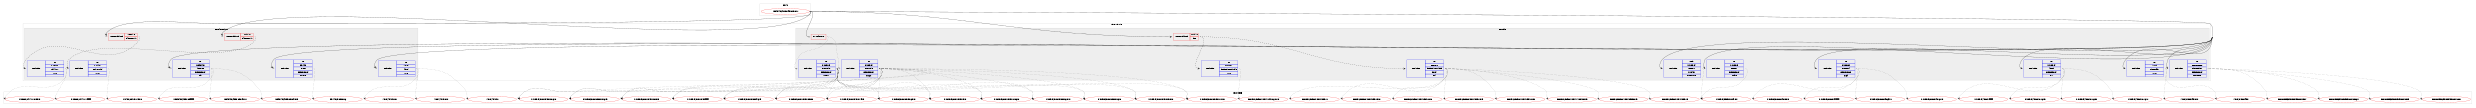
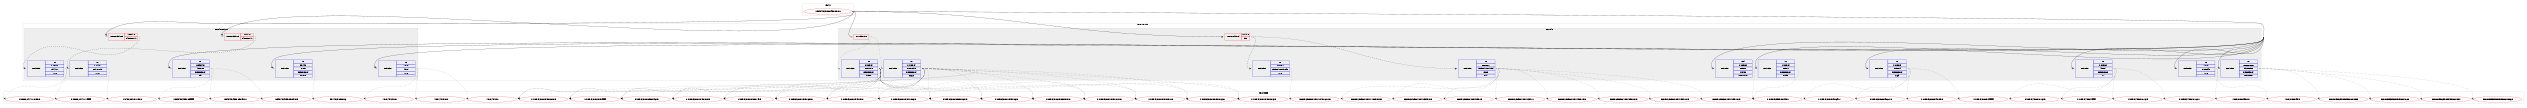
none -> (1161, 99)
